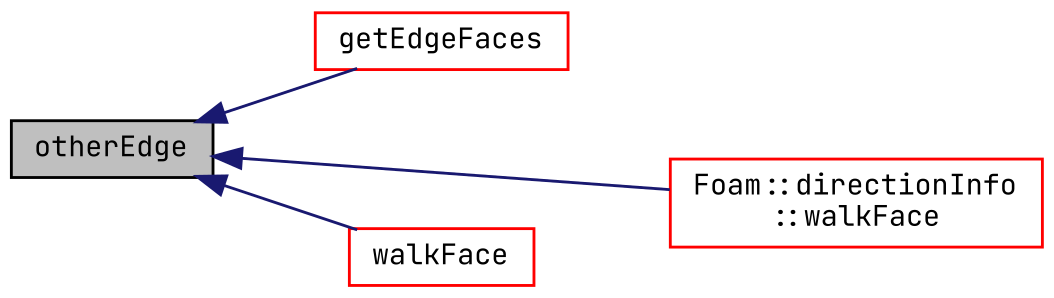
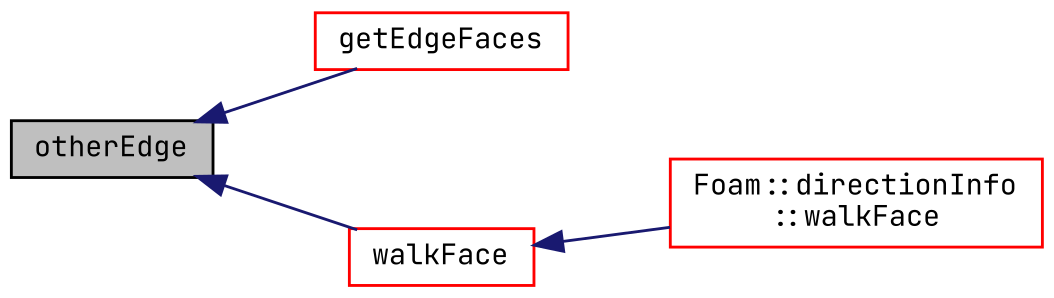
(456, 174) -> (616, 234)
